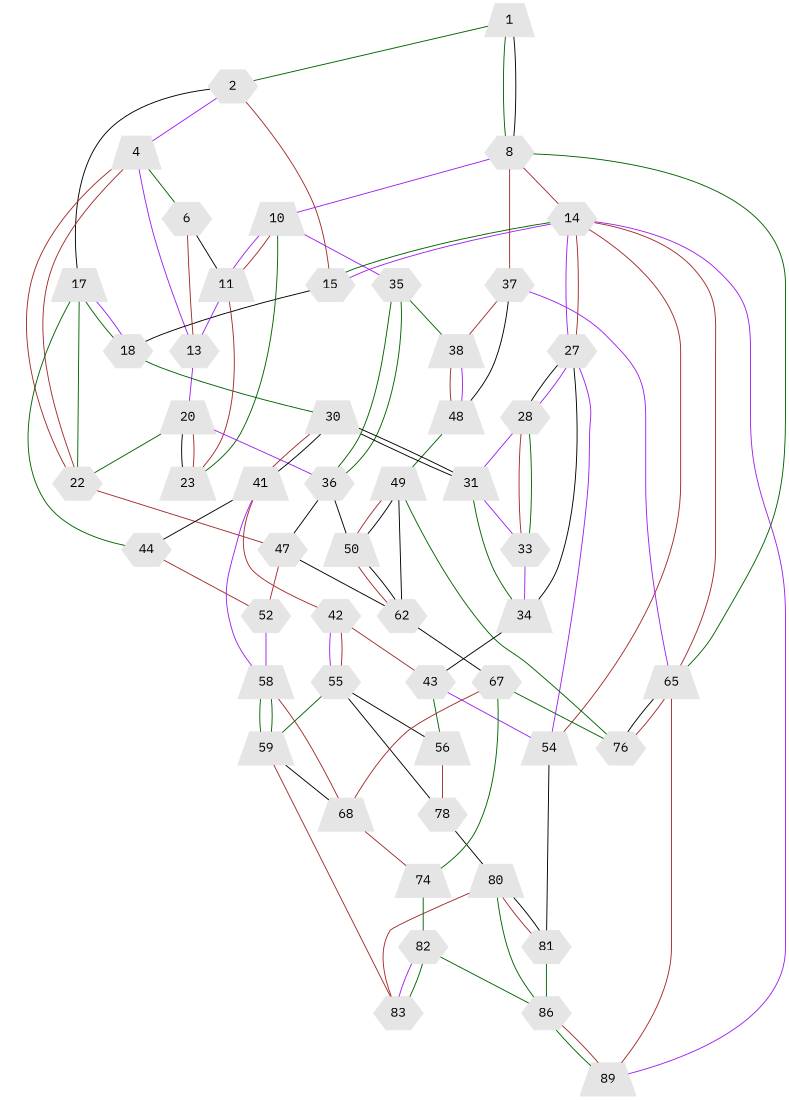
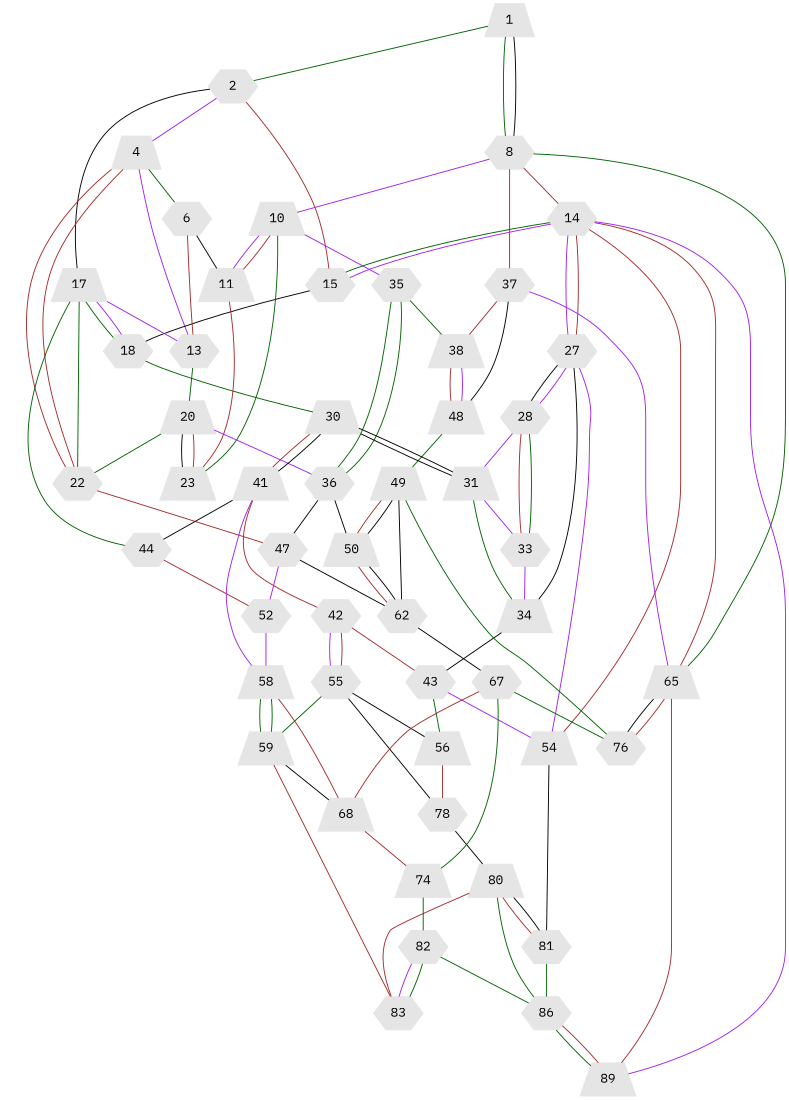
(207, 325) -> (142, 321)
(191, 384) -> (191, 384)
(275, 580) -> (275, 580)
